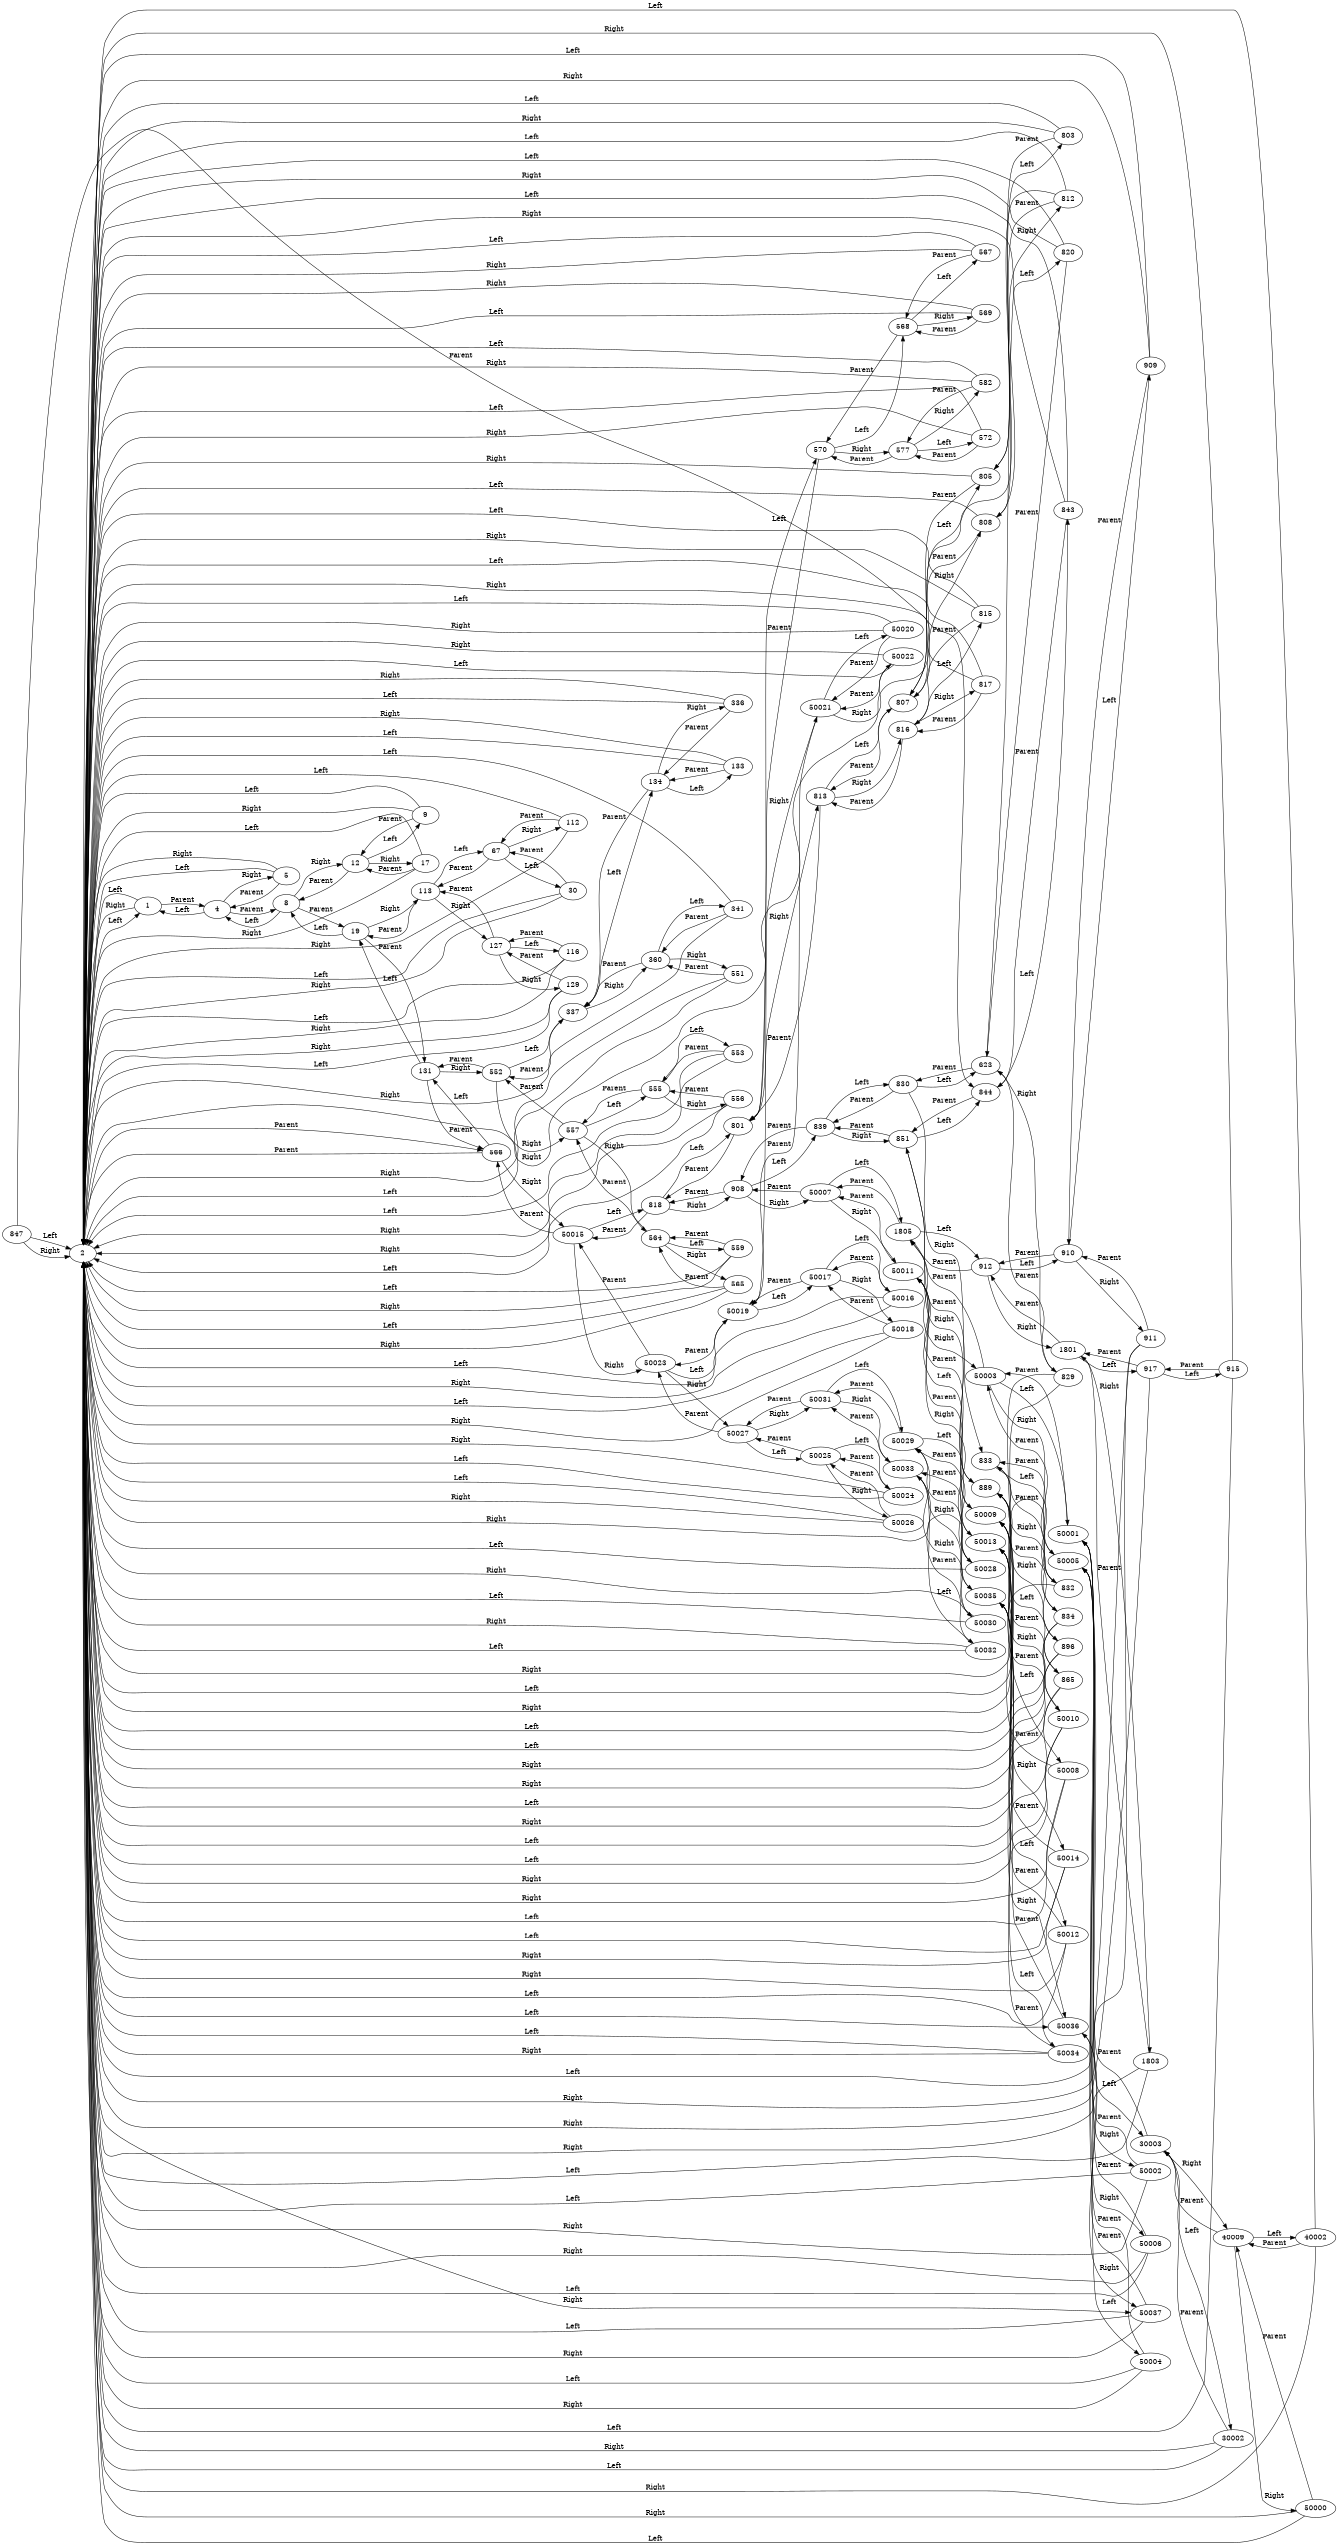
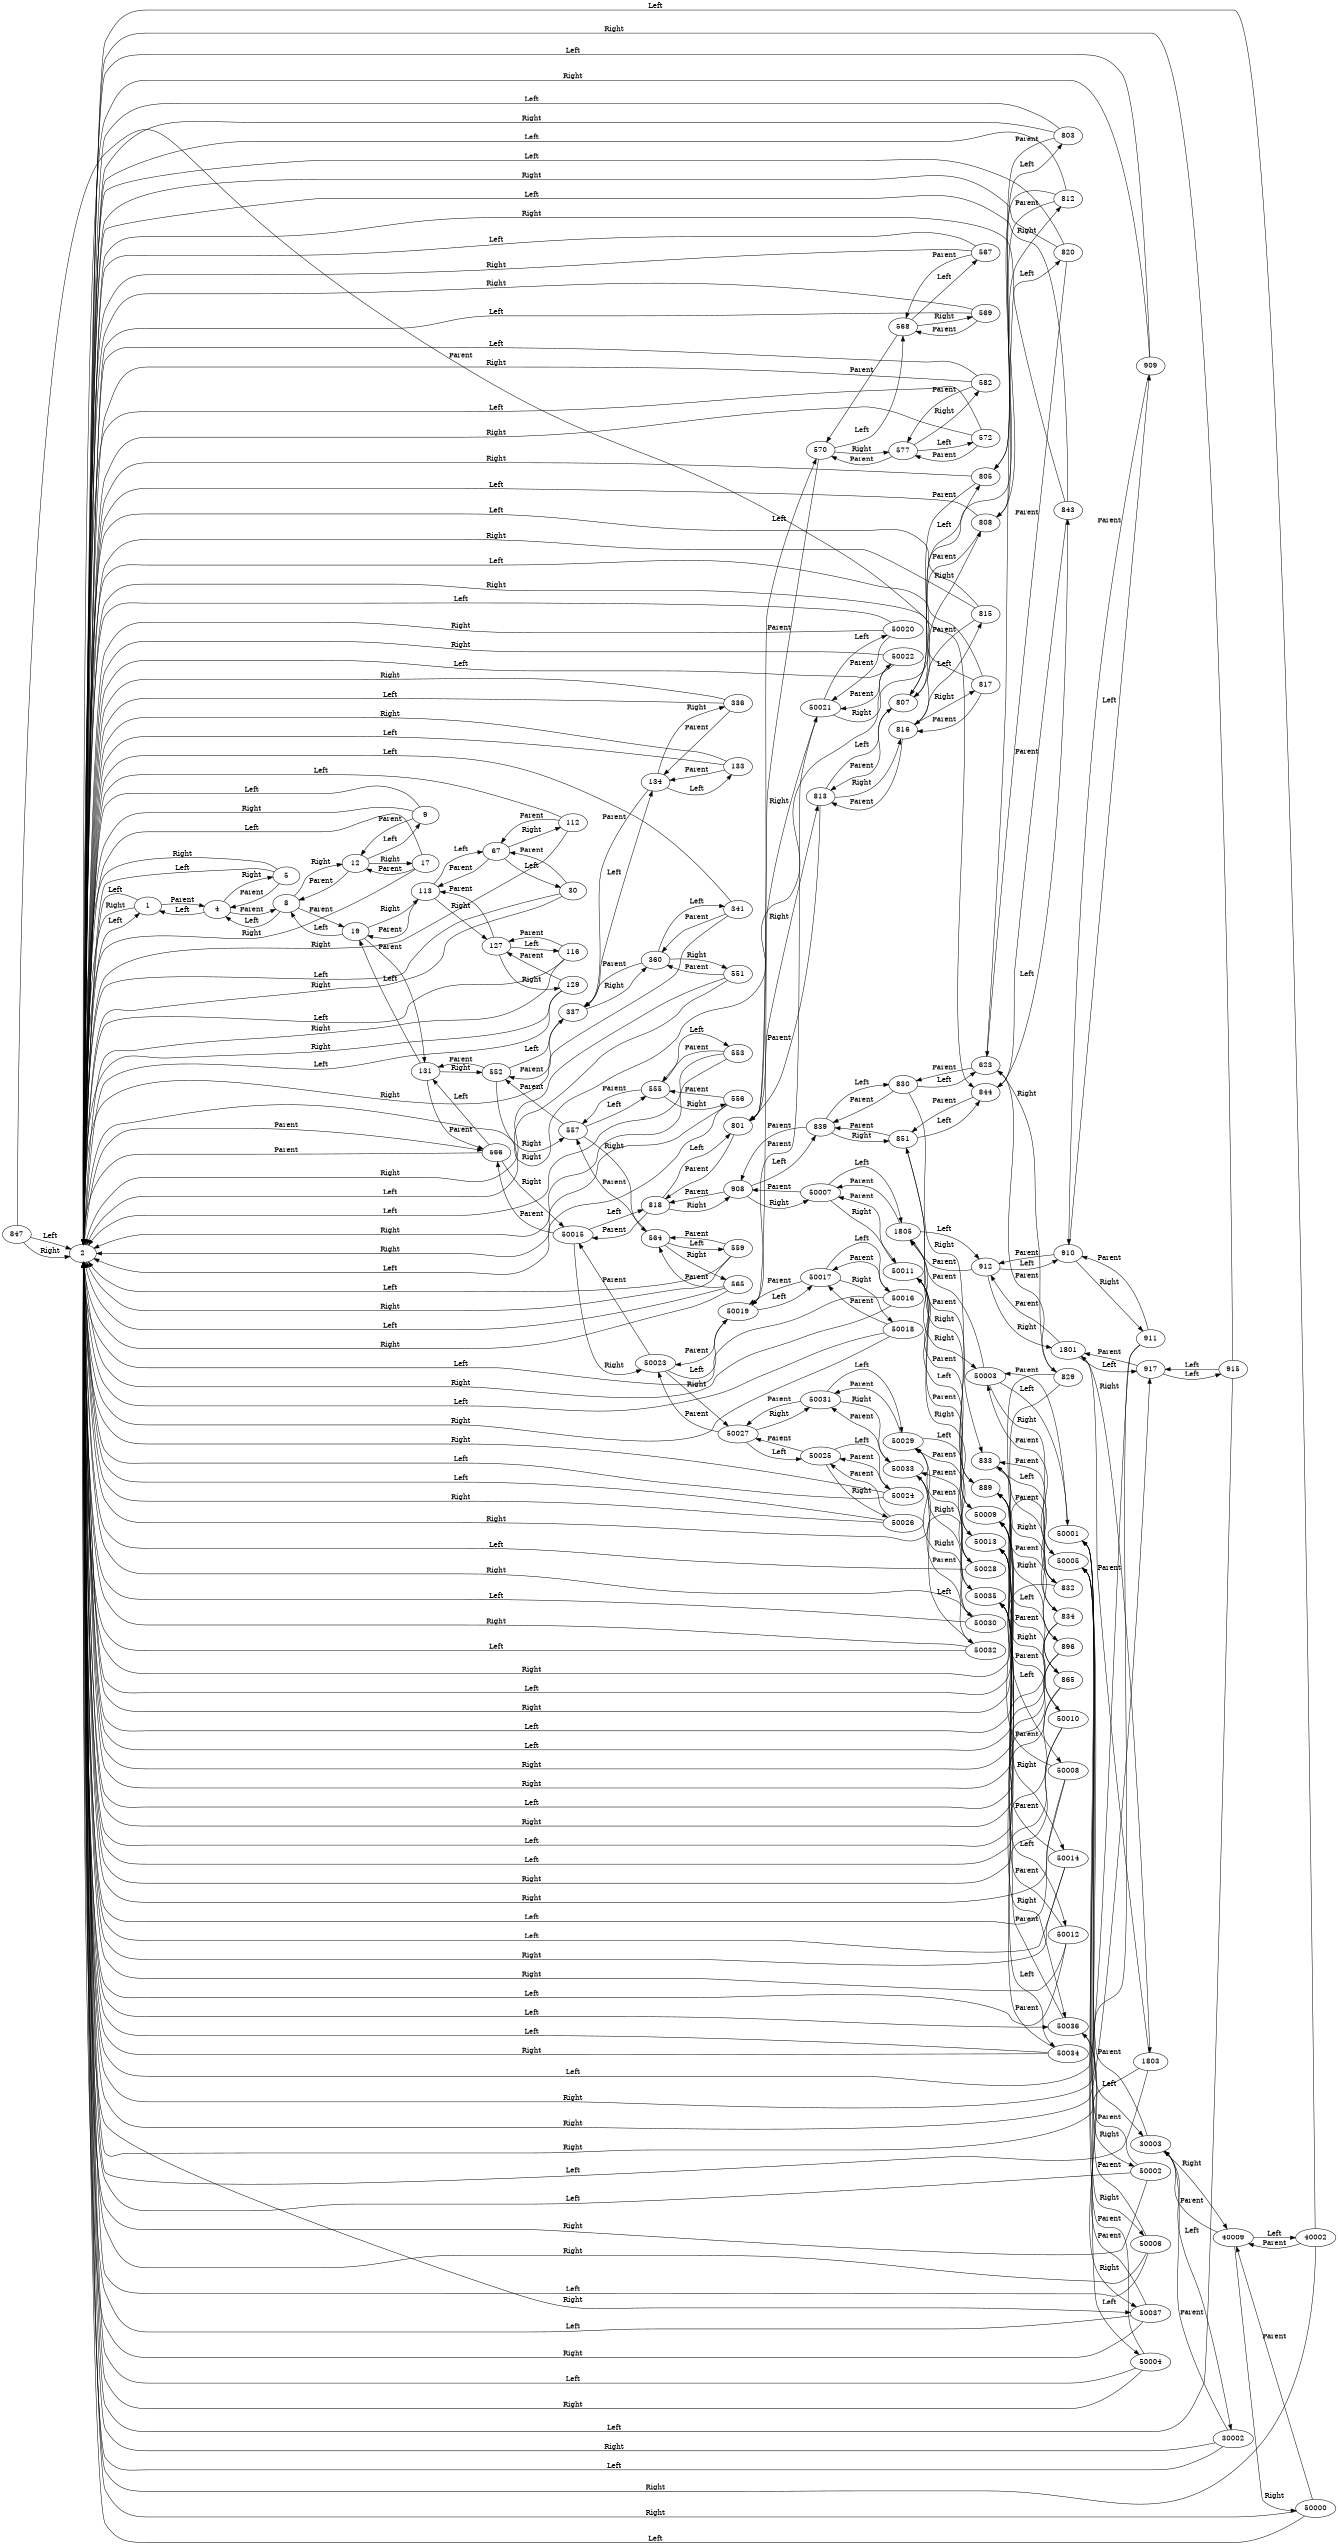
(1192, 1366) -> (1192, 1366)
(539, 2127) -> (534, 2127)
